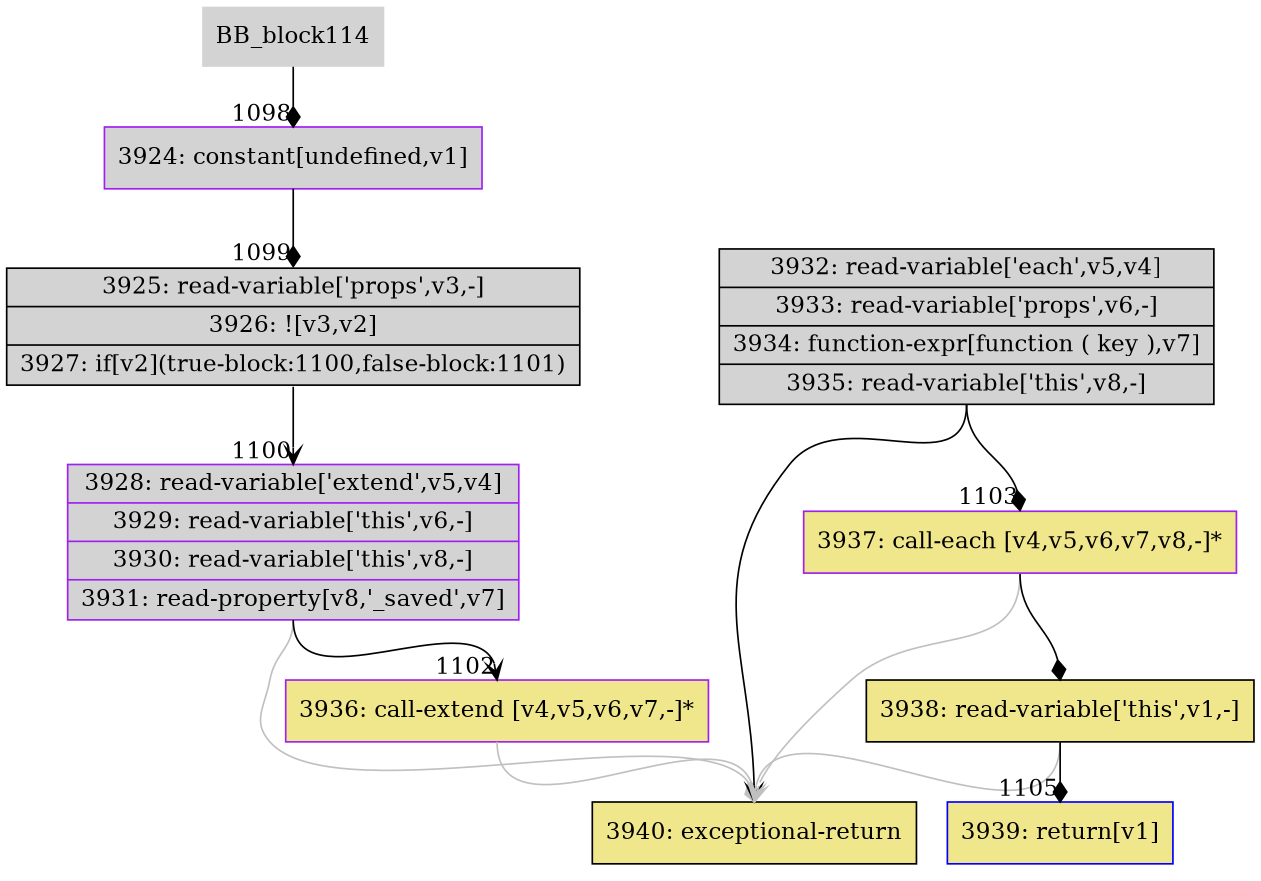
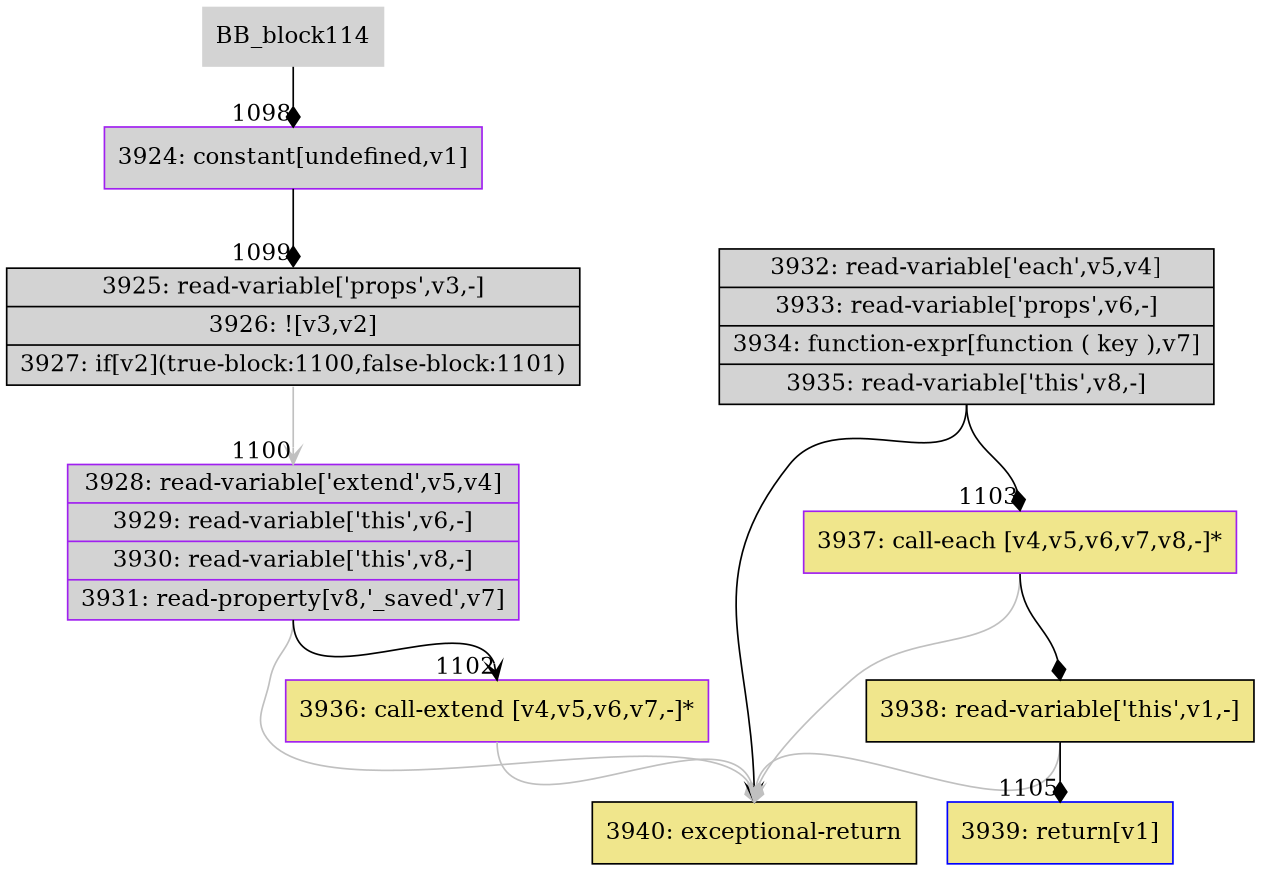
(293, 417) -> (293, 417)
(884, 660) -> (884, 660)
